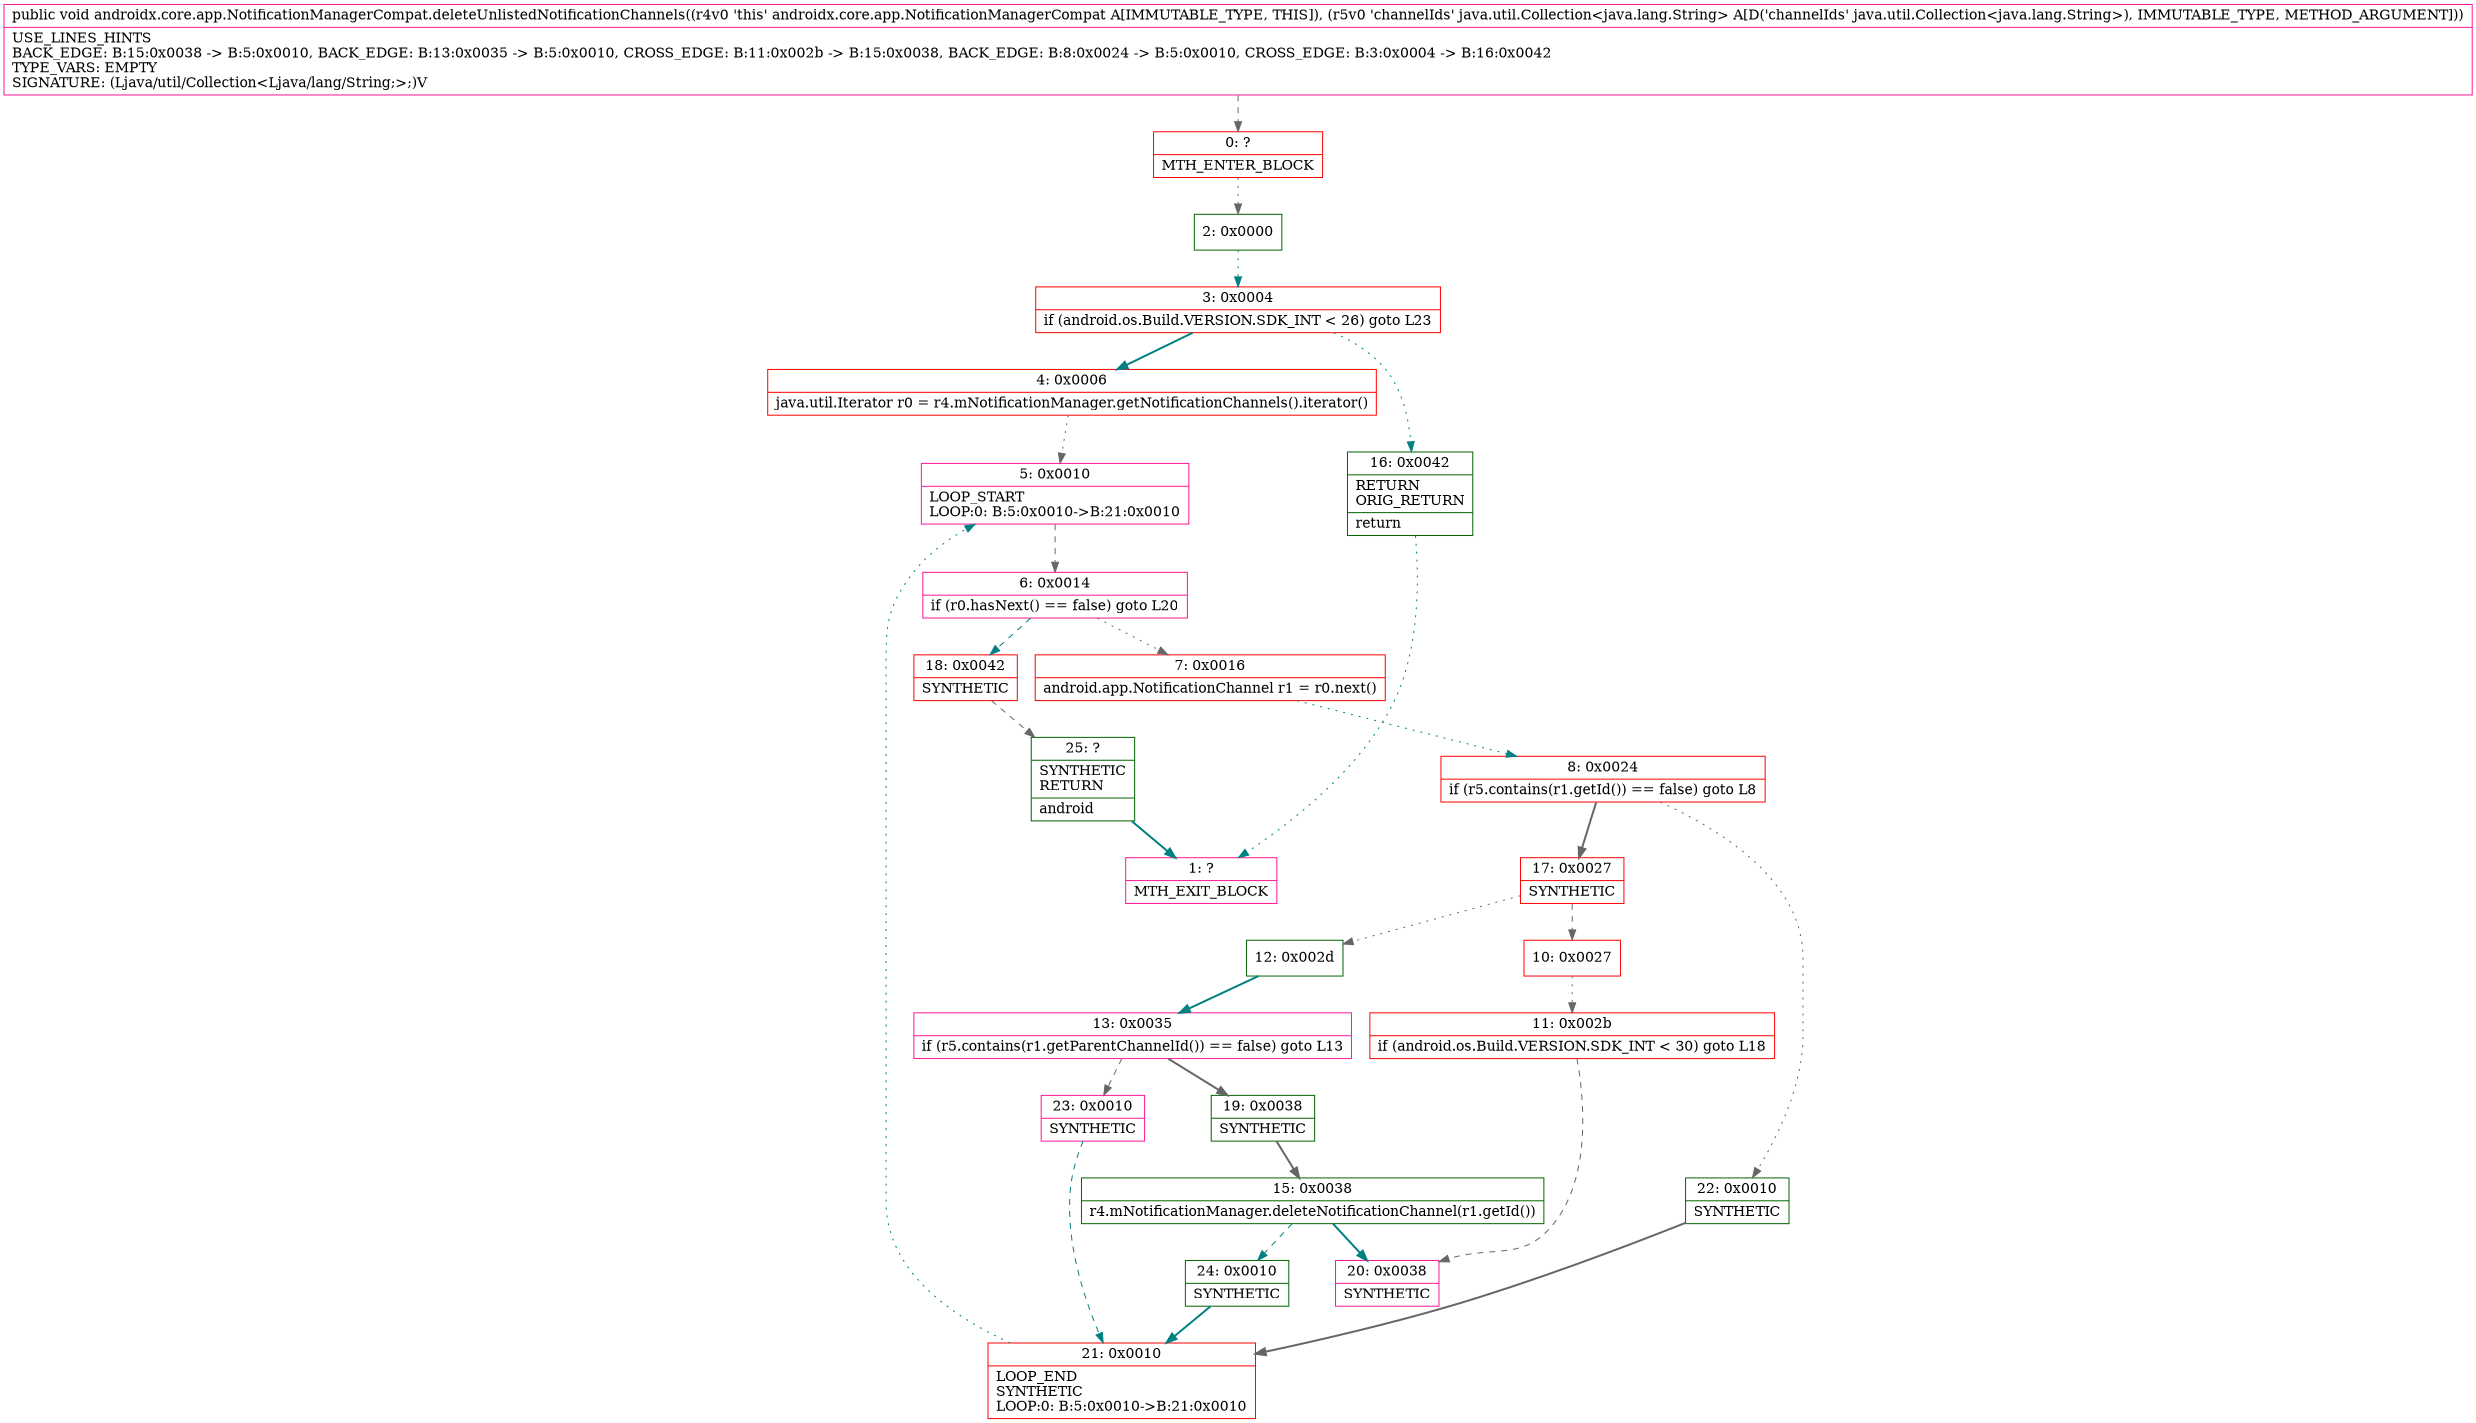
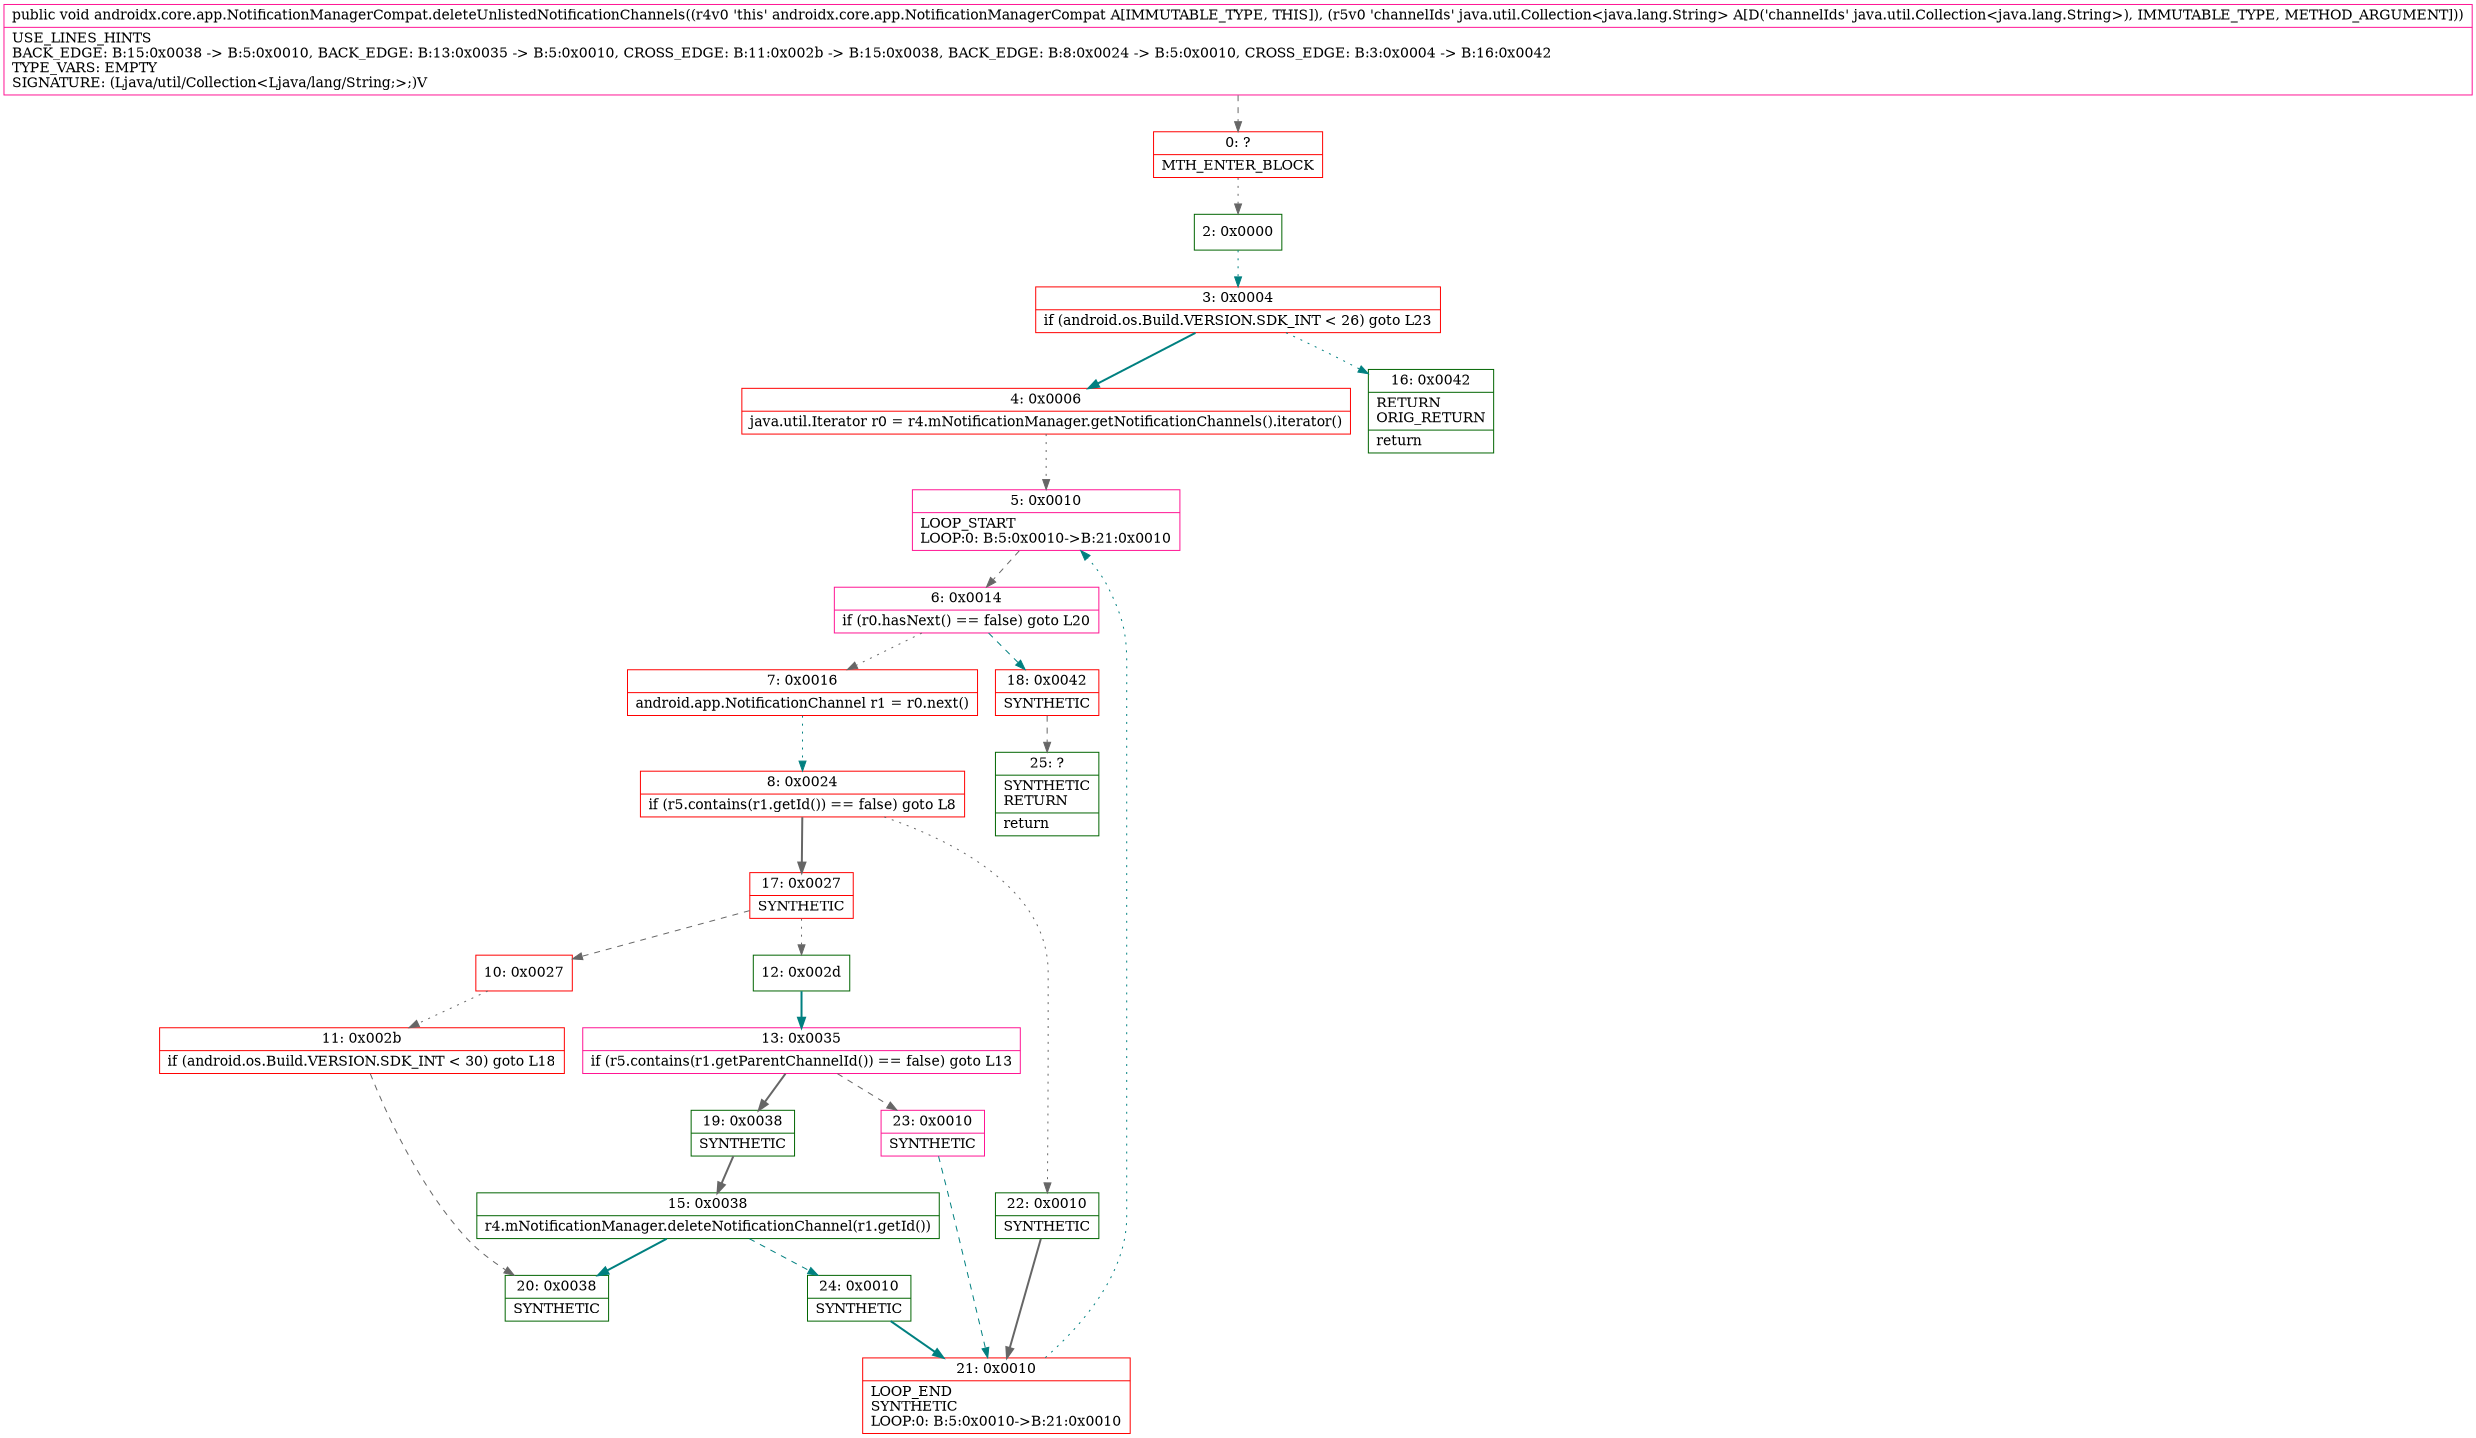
(1067, 809) -> (1026, 824)
(1201, 881) -> none
(1387, 1283) -> (557, 1298)
